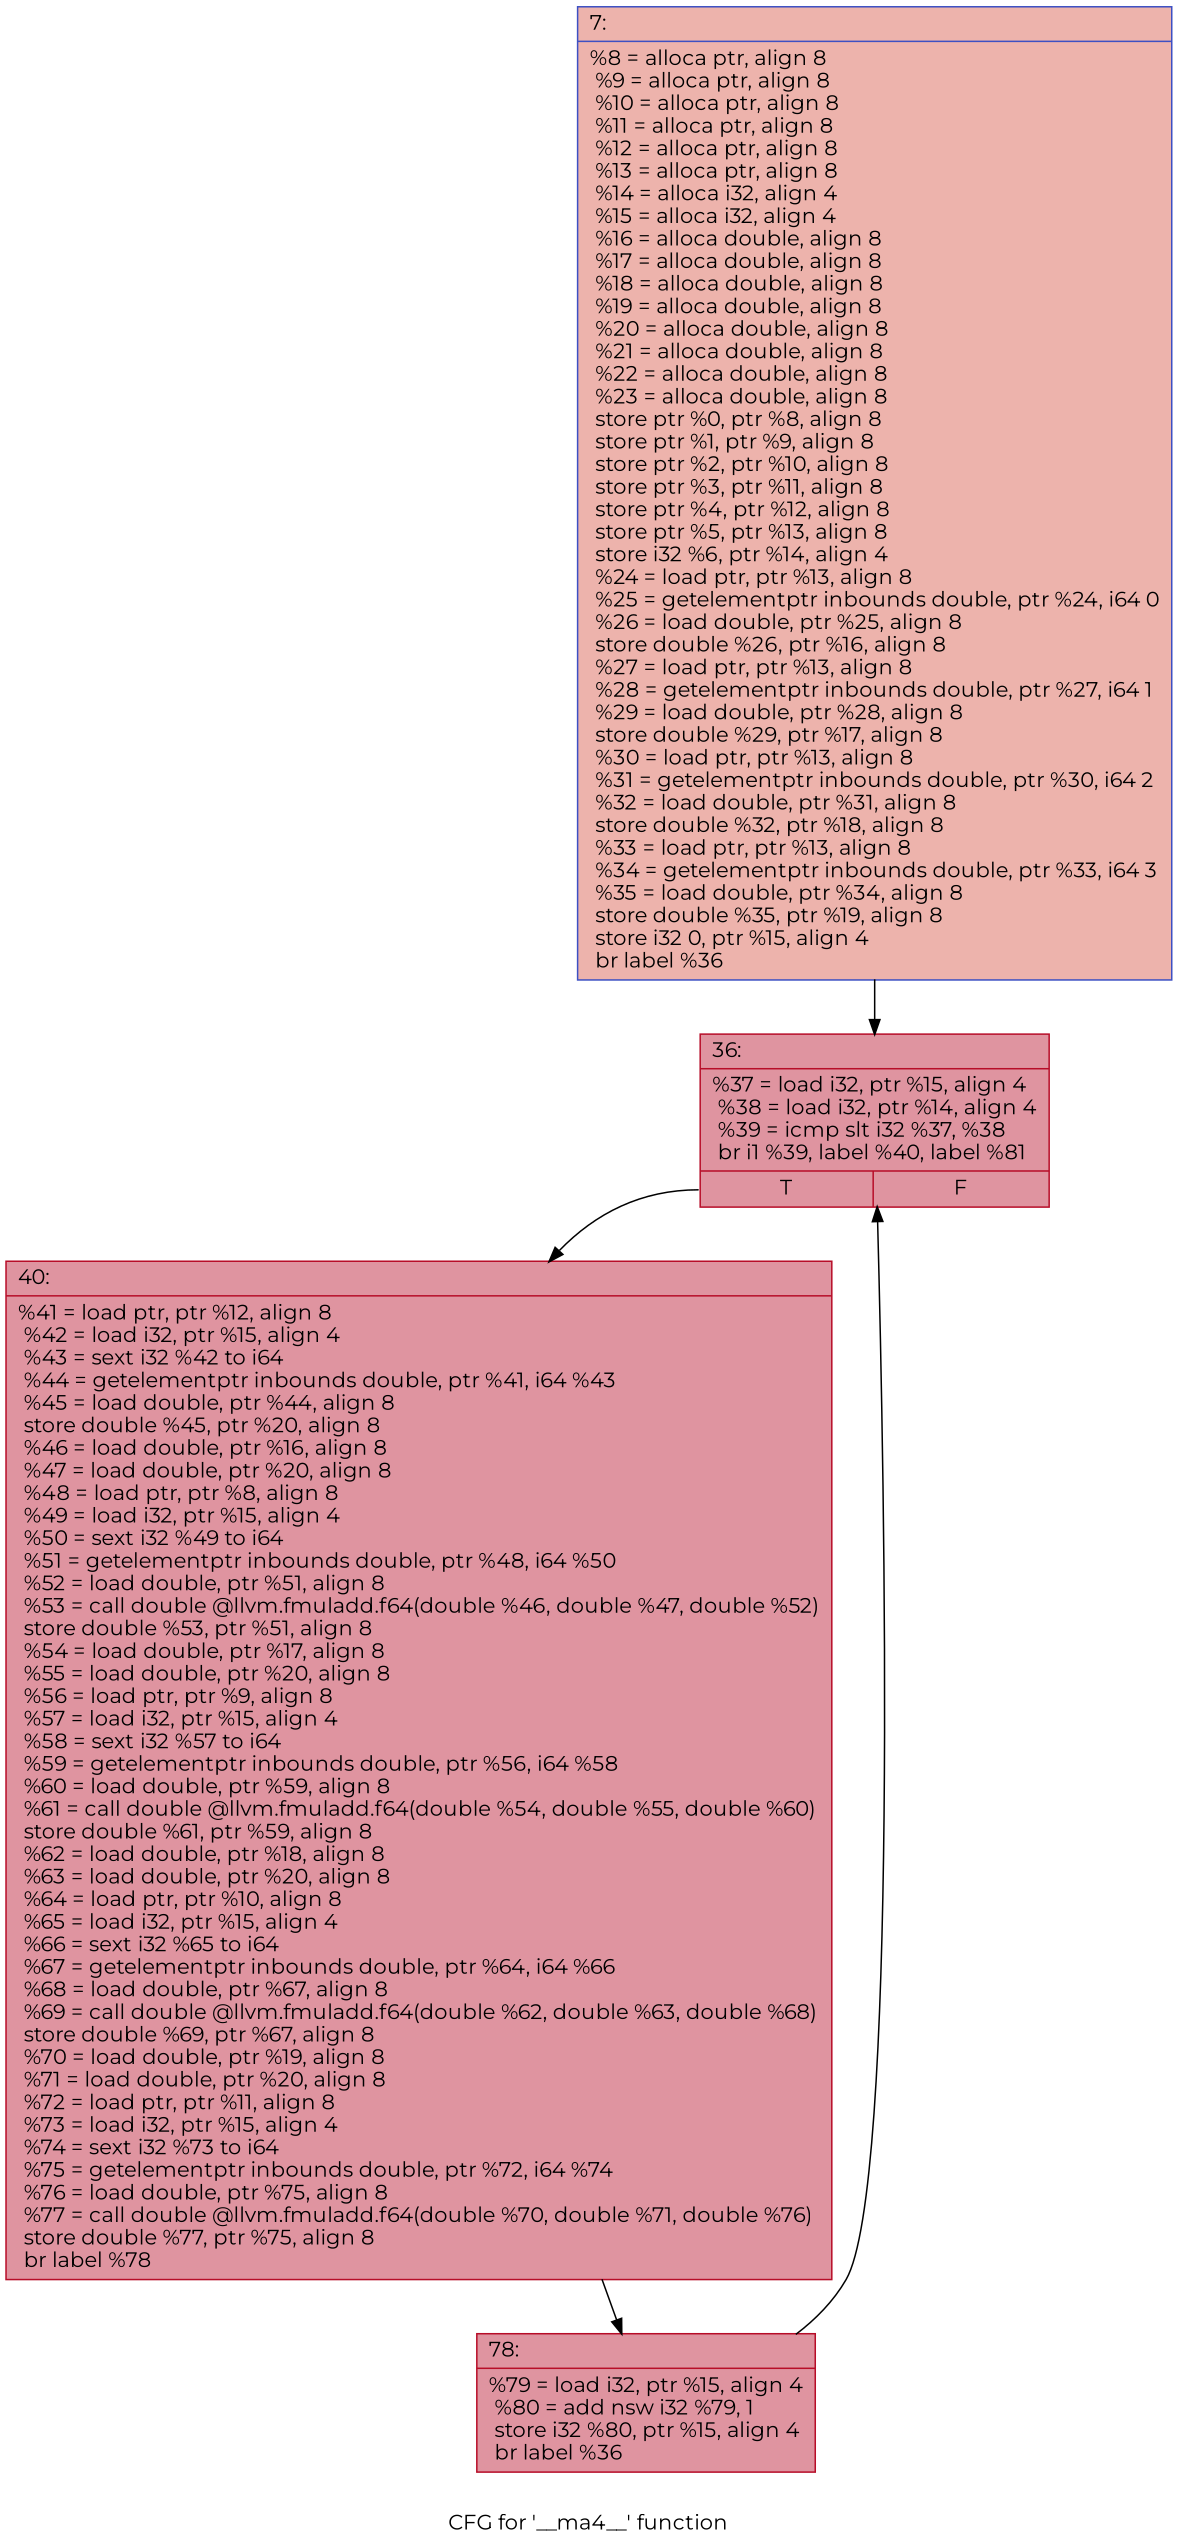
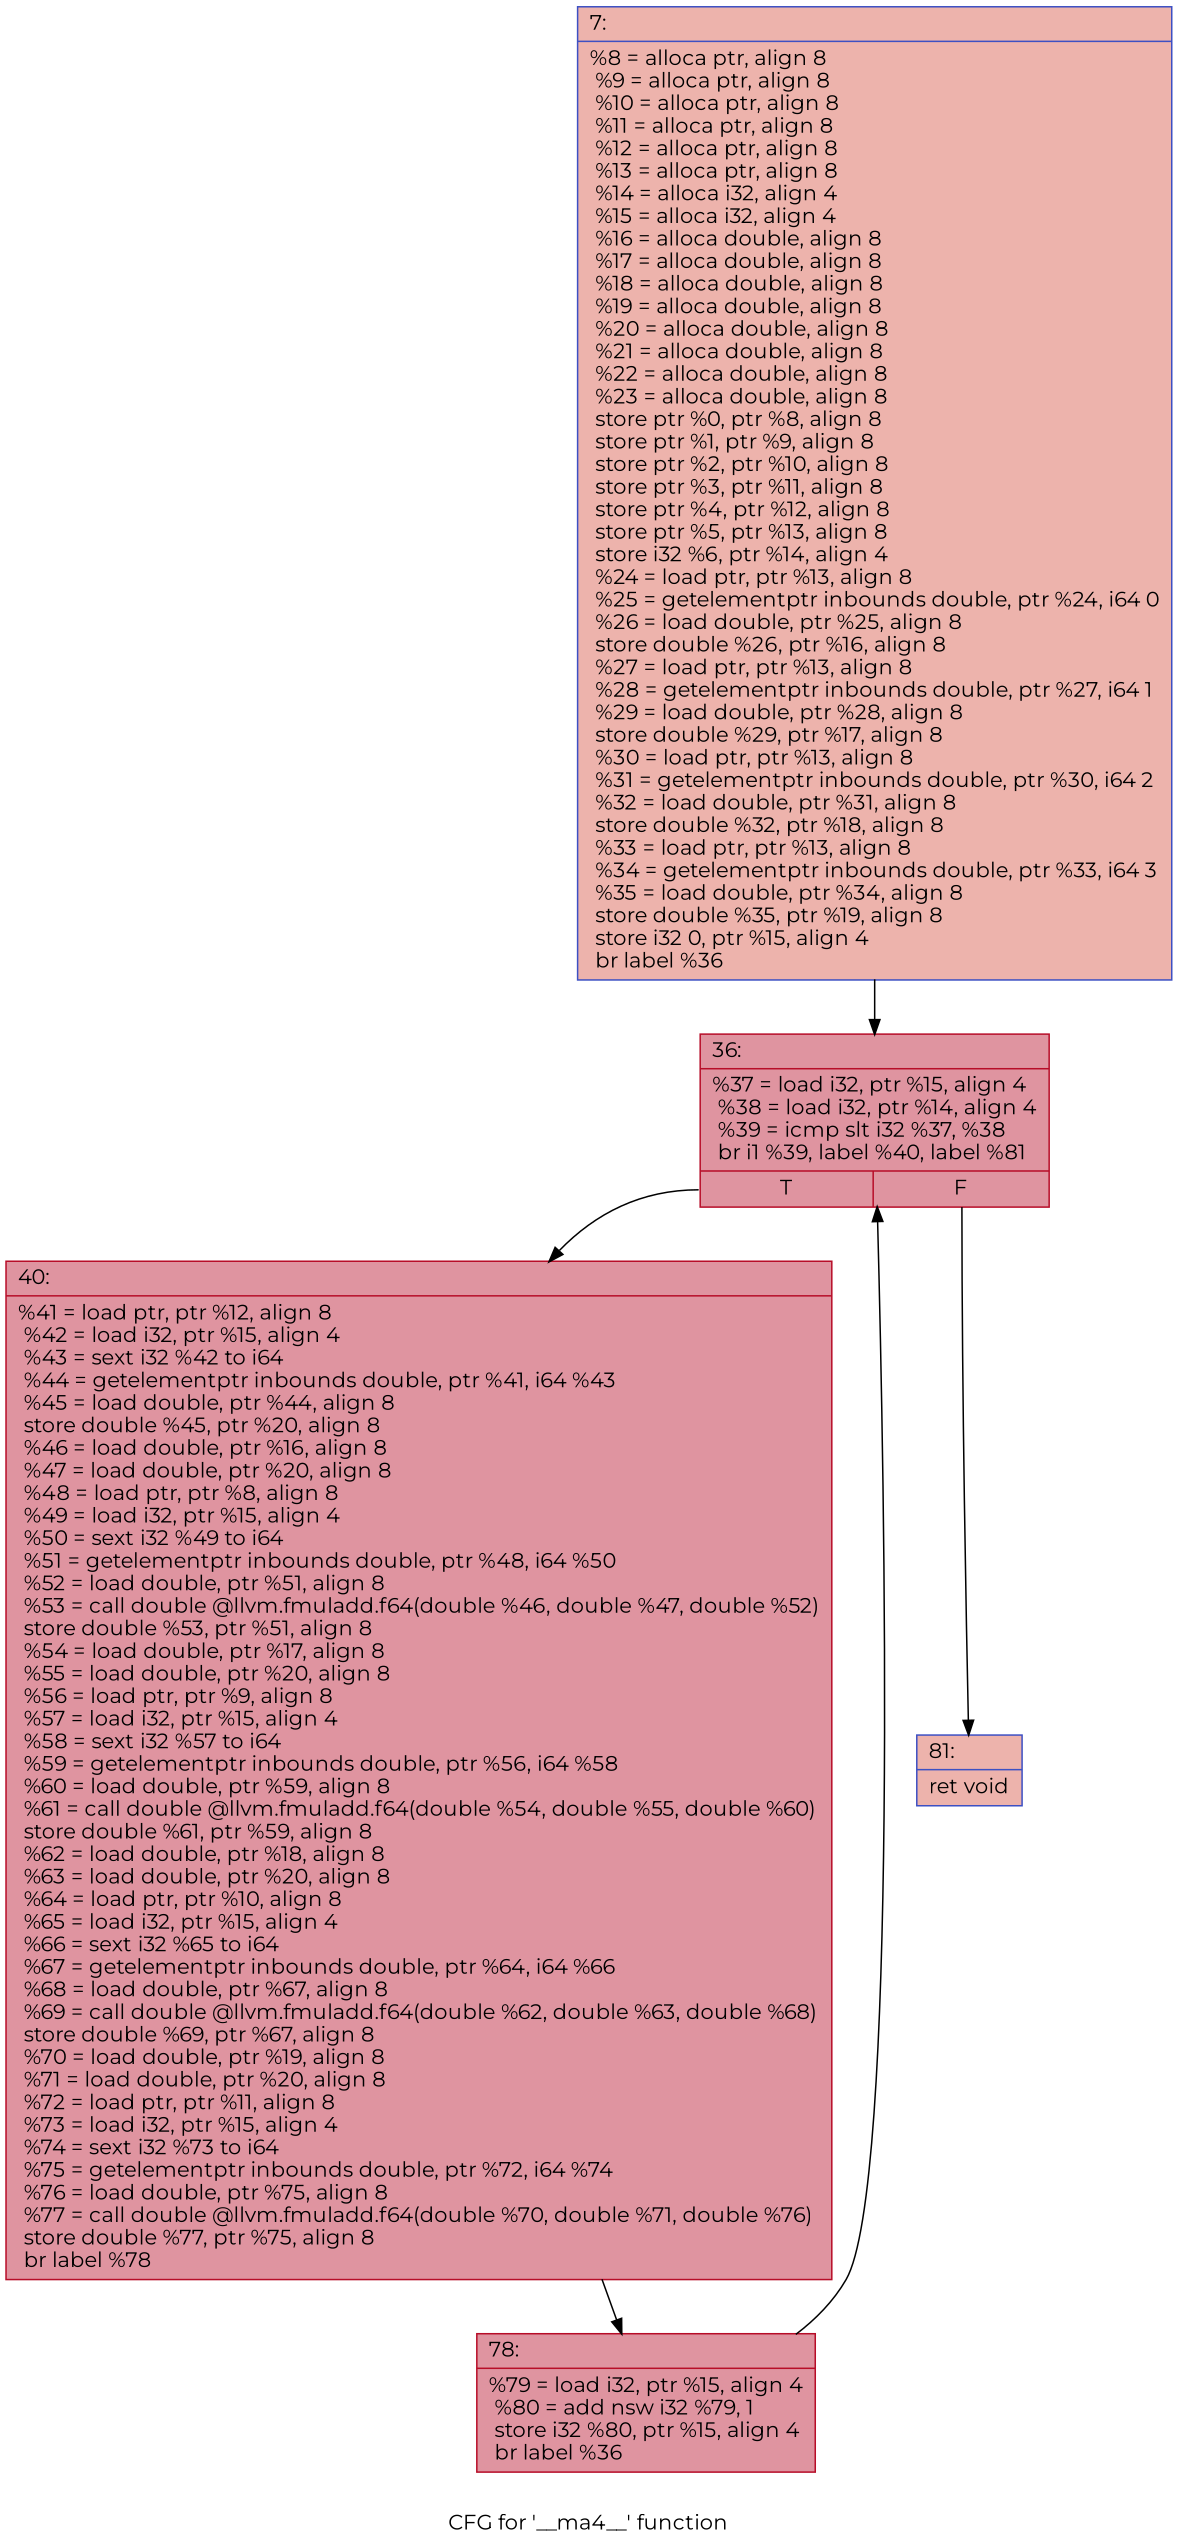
none -> (969, 1770)
